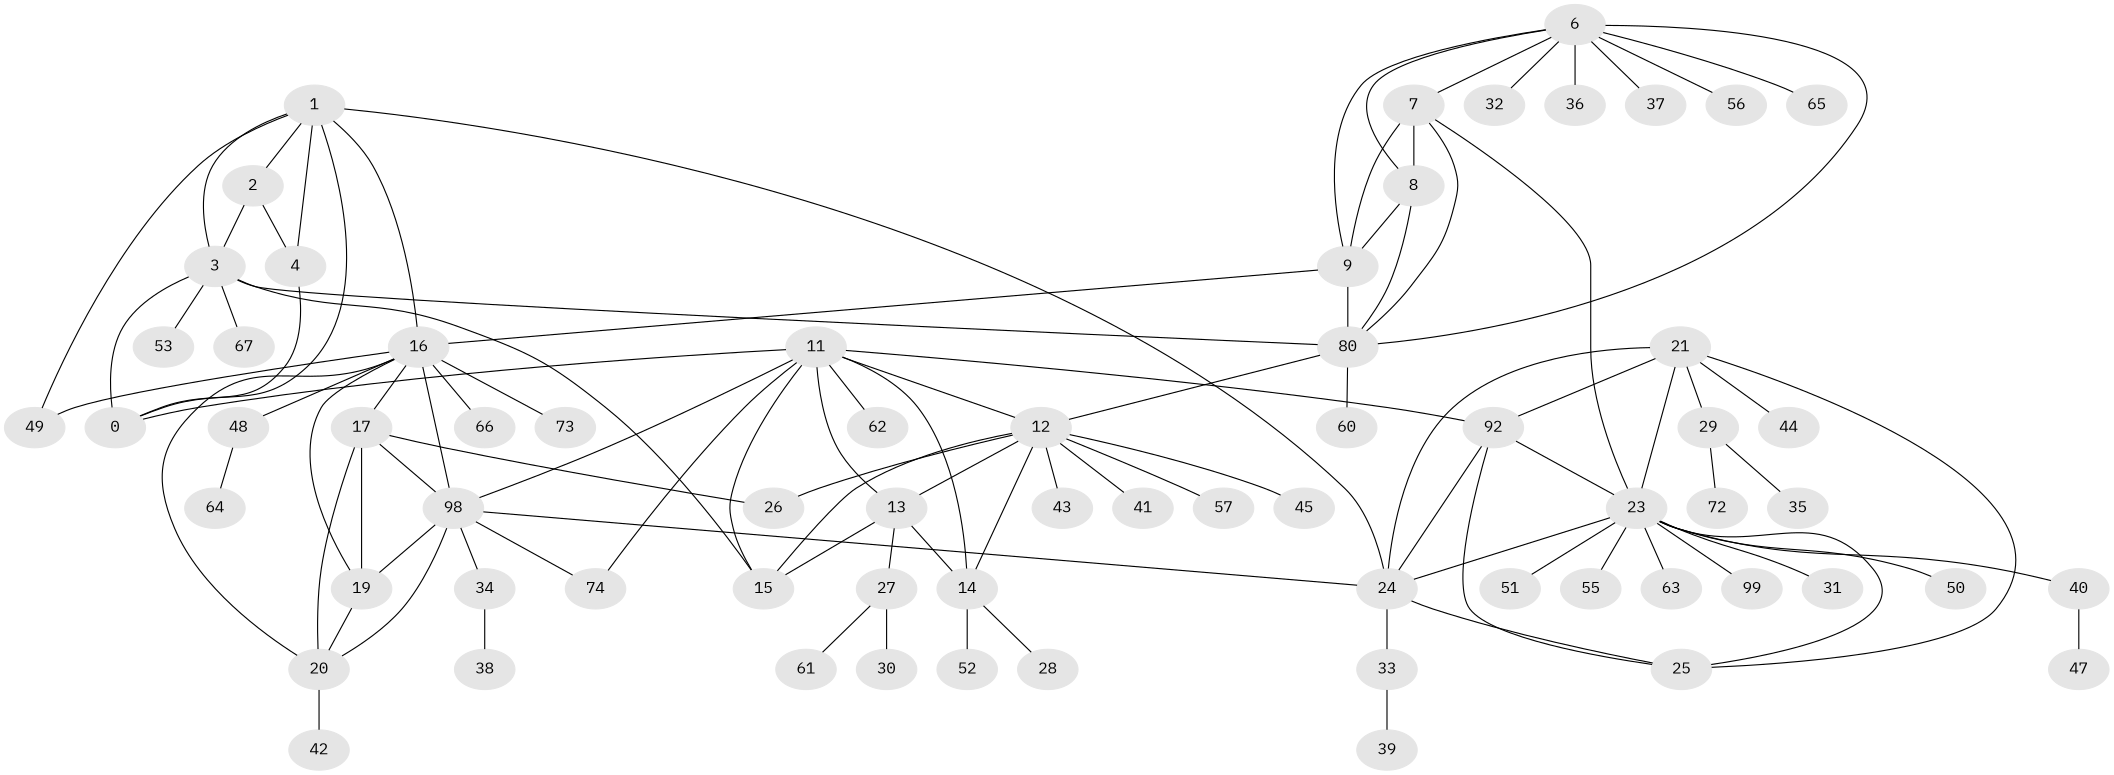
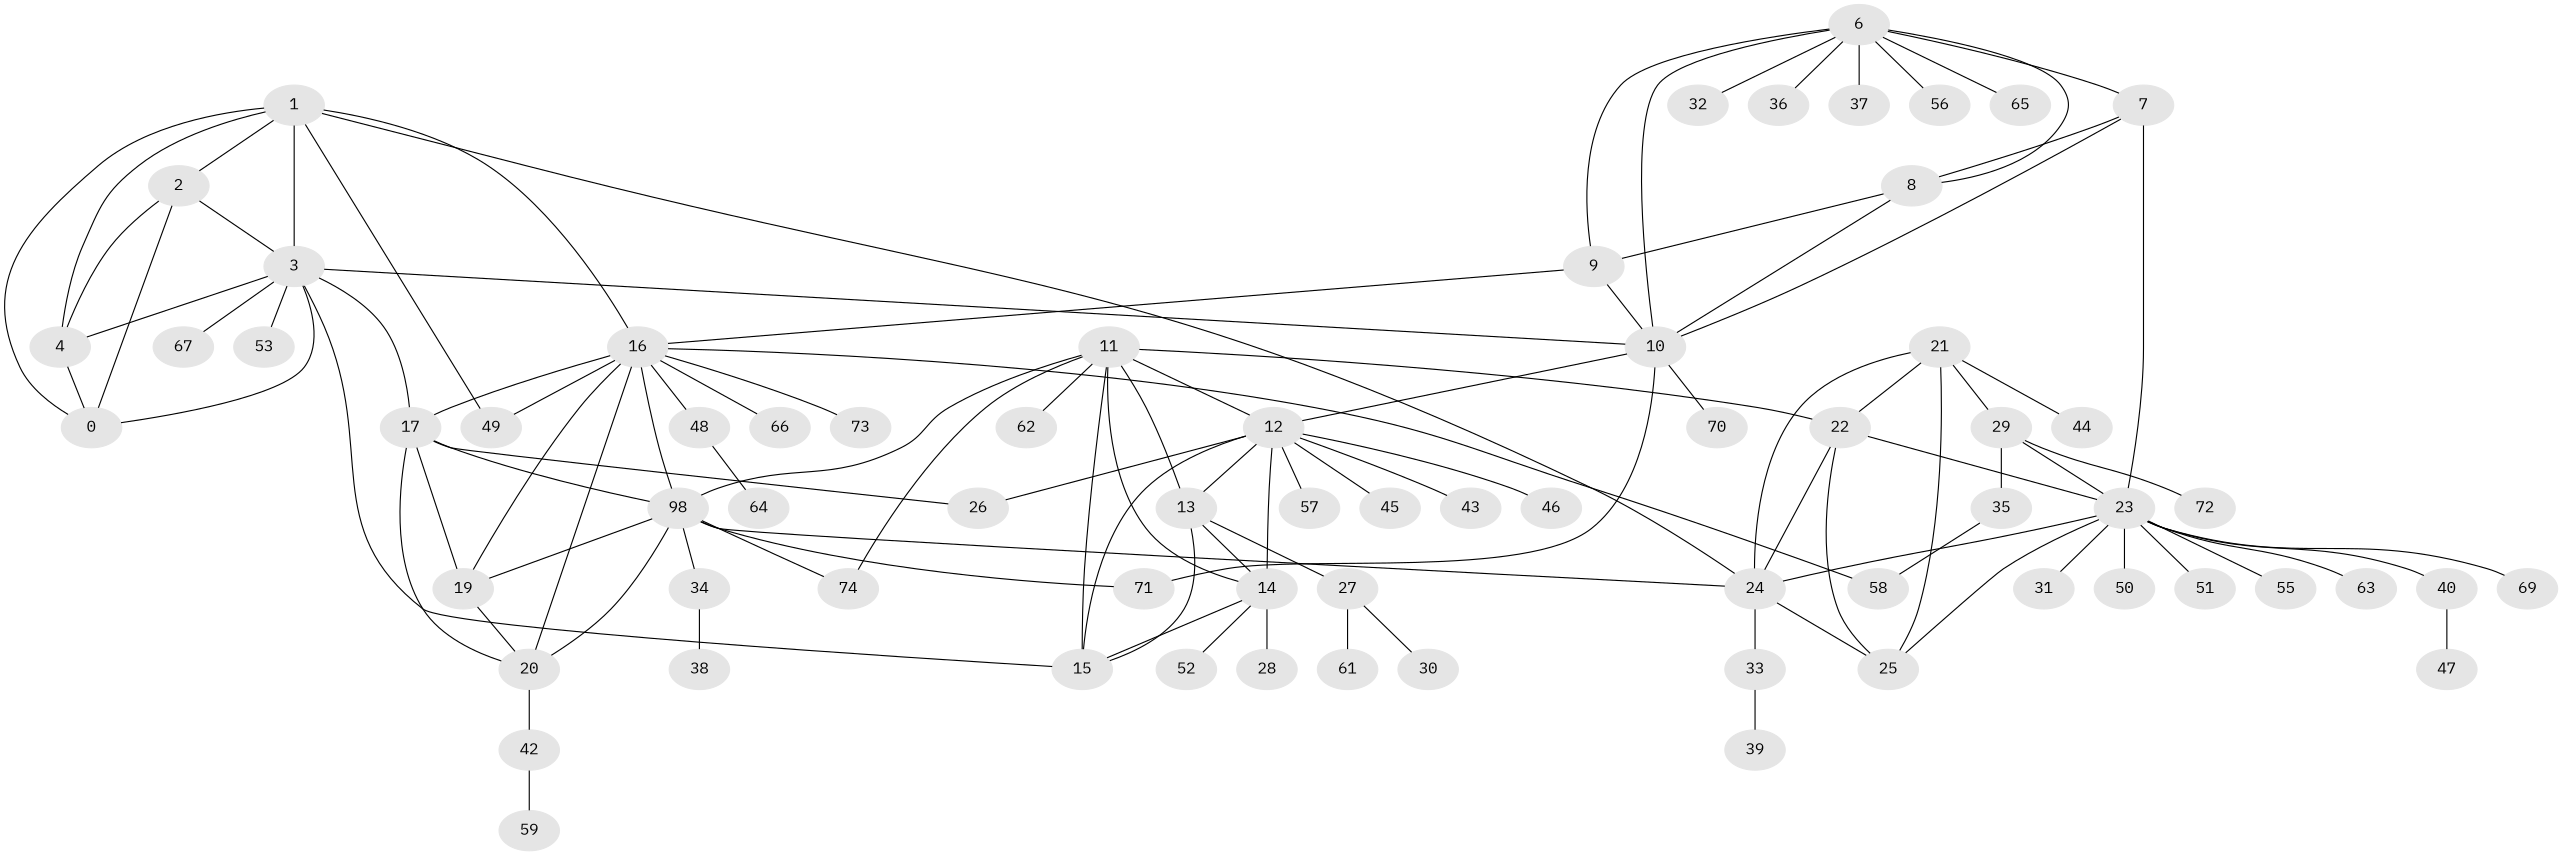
(1367, 182) -> none
none -> (177, 307)
none -> (385, 328)
(1348, 347) -> (1655, 347)
(479, 373) -> (135, 307)
(1347, 428) -> (1717, 428)
(1493, 428) -> (1840, 428)
(1658, 428) -> (2063, 468)
(1143, 508) -> (1551, 508)
none -> (1144, 589)
(1752, 589) -> (2527, 589)
none -> (1878, 589)
none -> (1181, 626)
none -> (529, 831)
